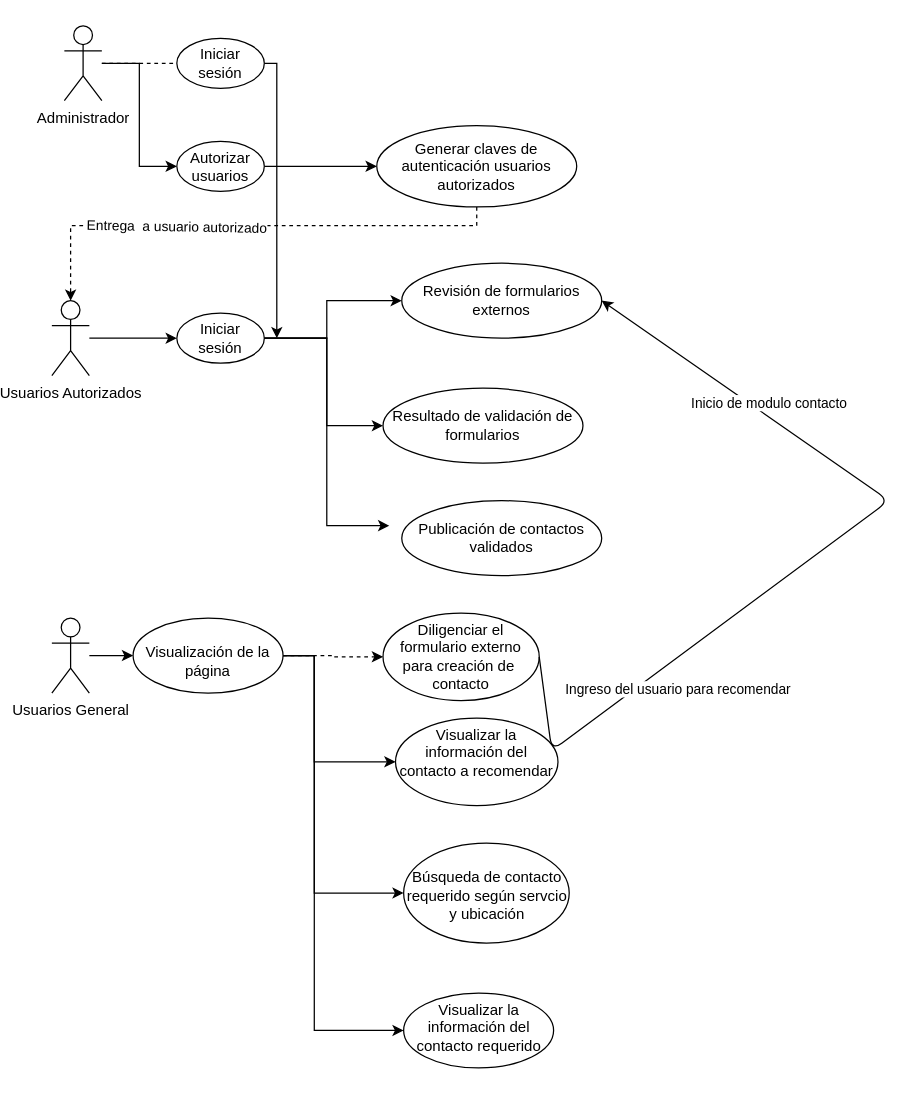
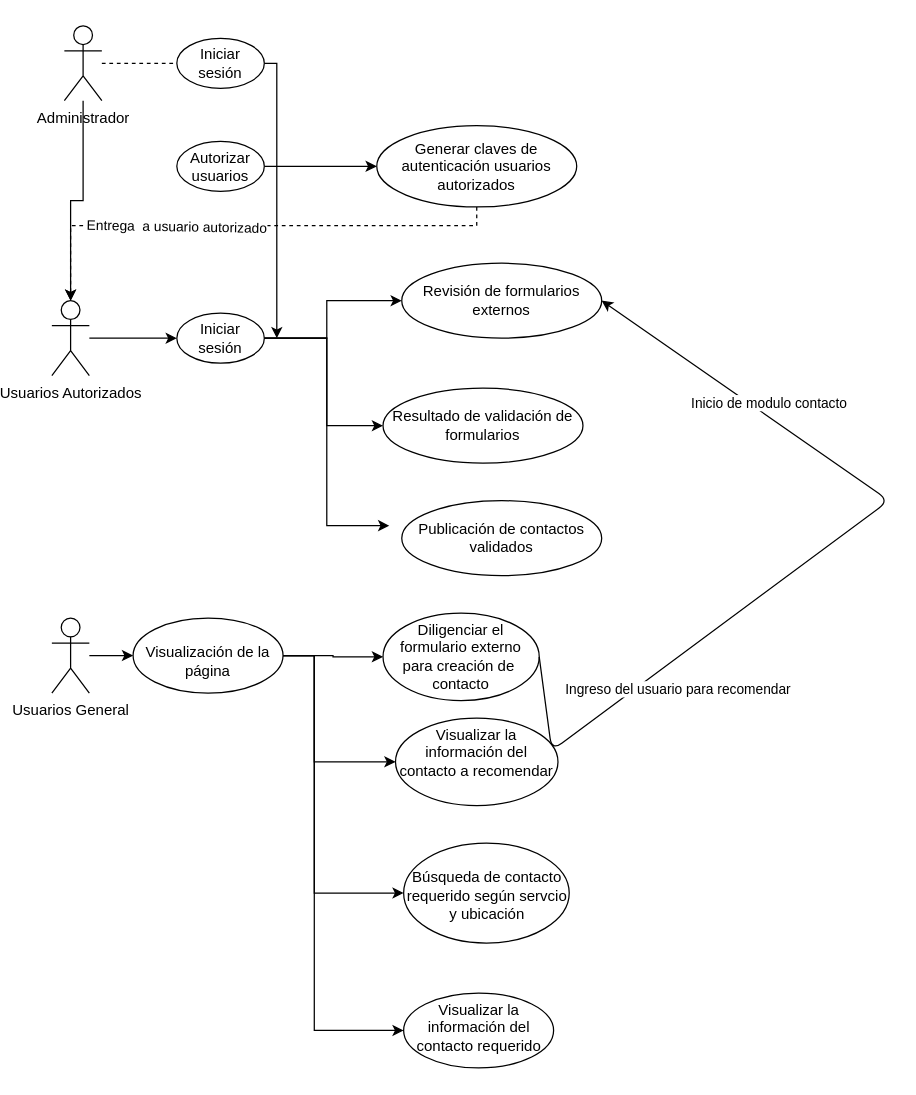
(139, 130) -> (83, 167)
(344, 657) -> (344, 657)
